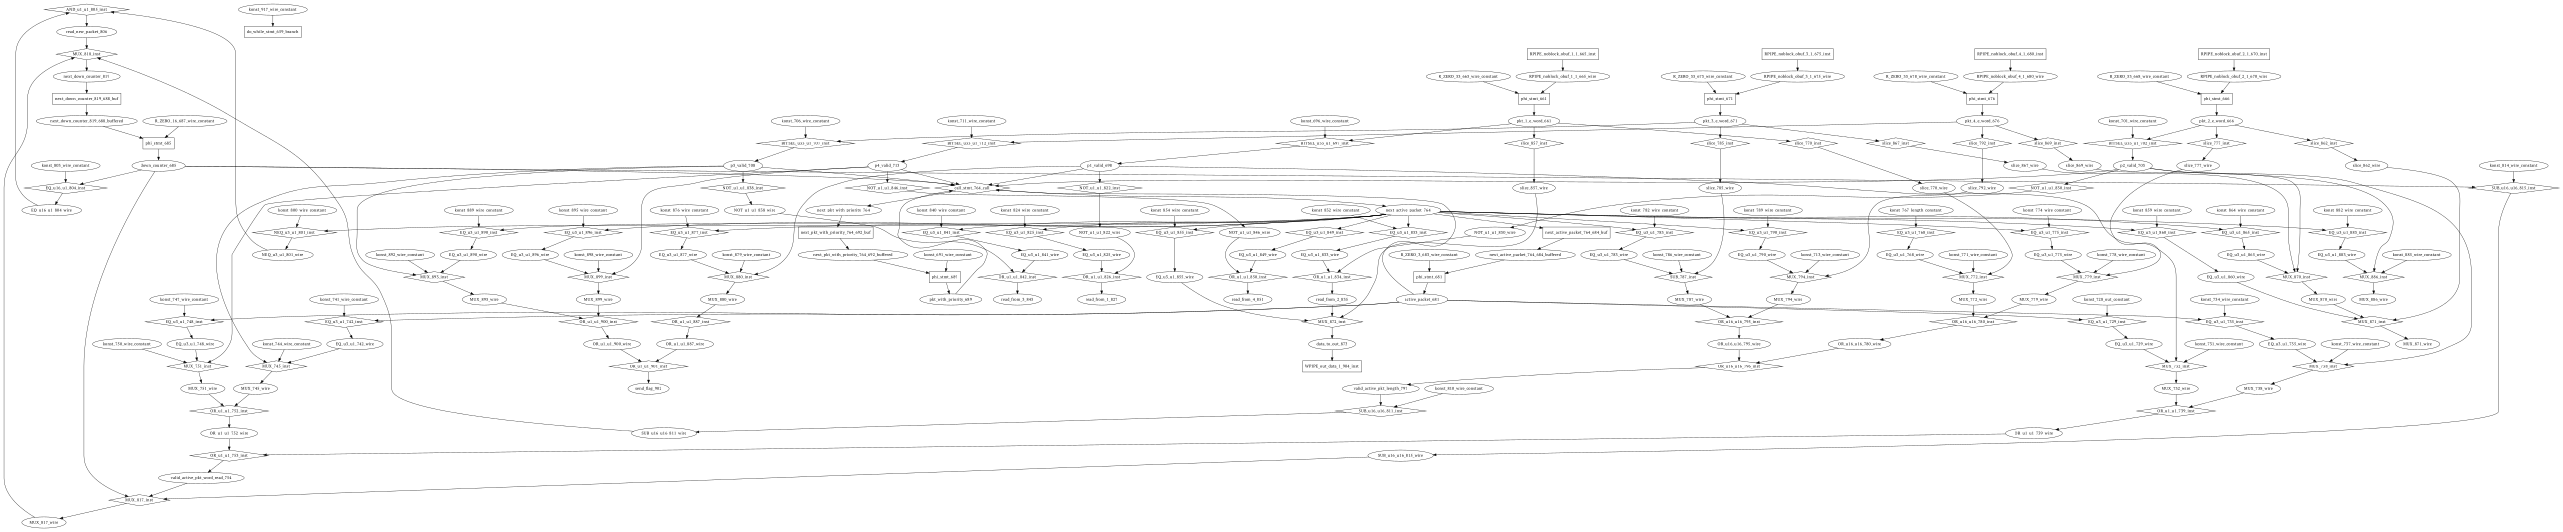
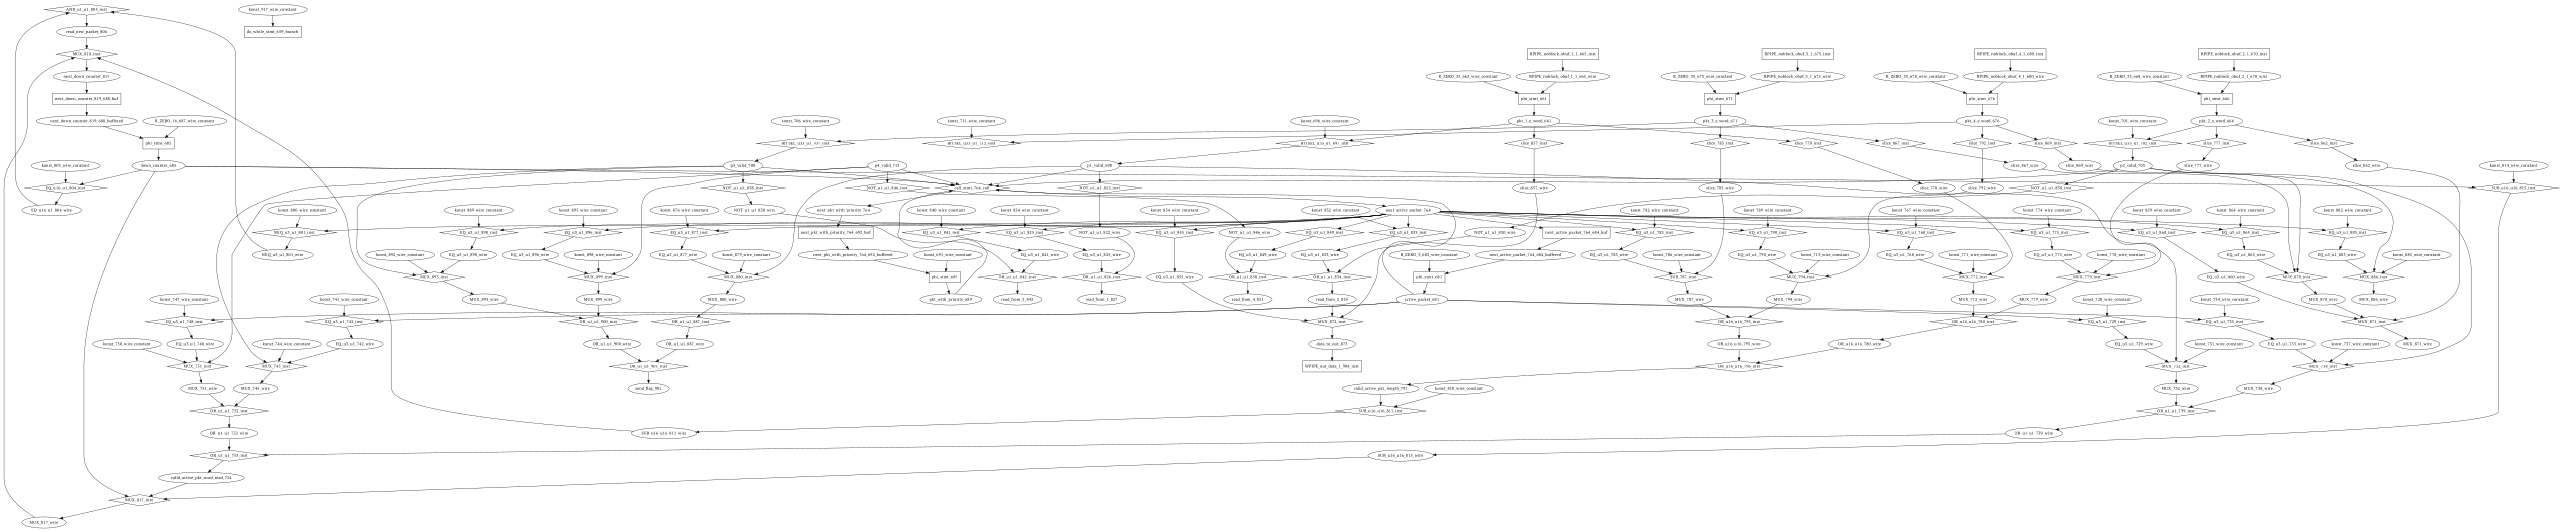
(931, 154) -> none
(1916, 210) -> (1916, 210)
none -> (1663, 221)
(2107, 300) -> (2107, 300)
